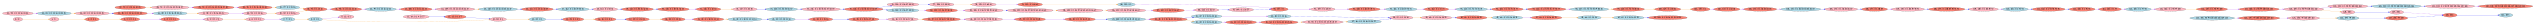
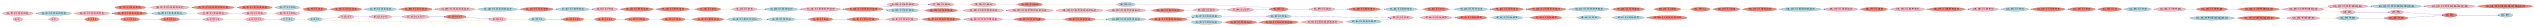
none -> (381, 17)
